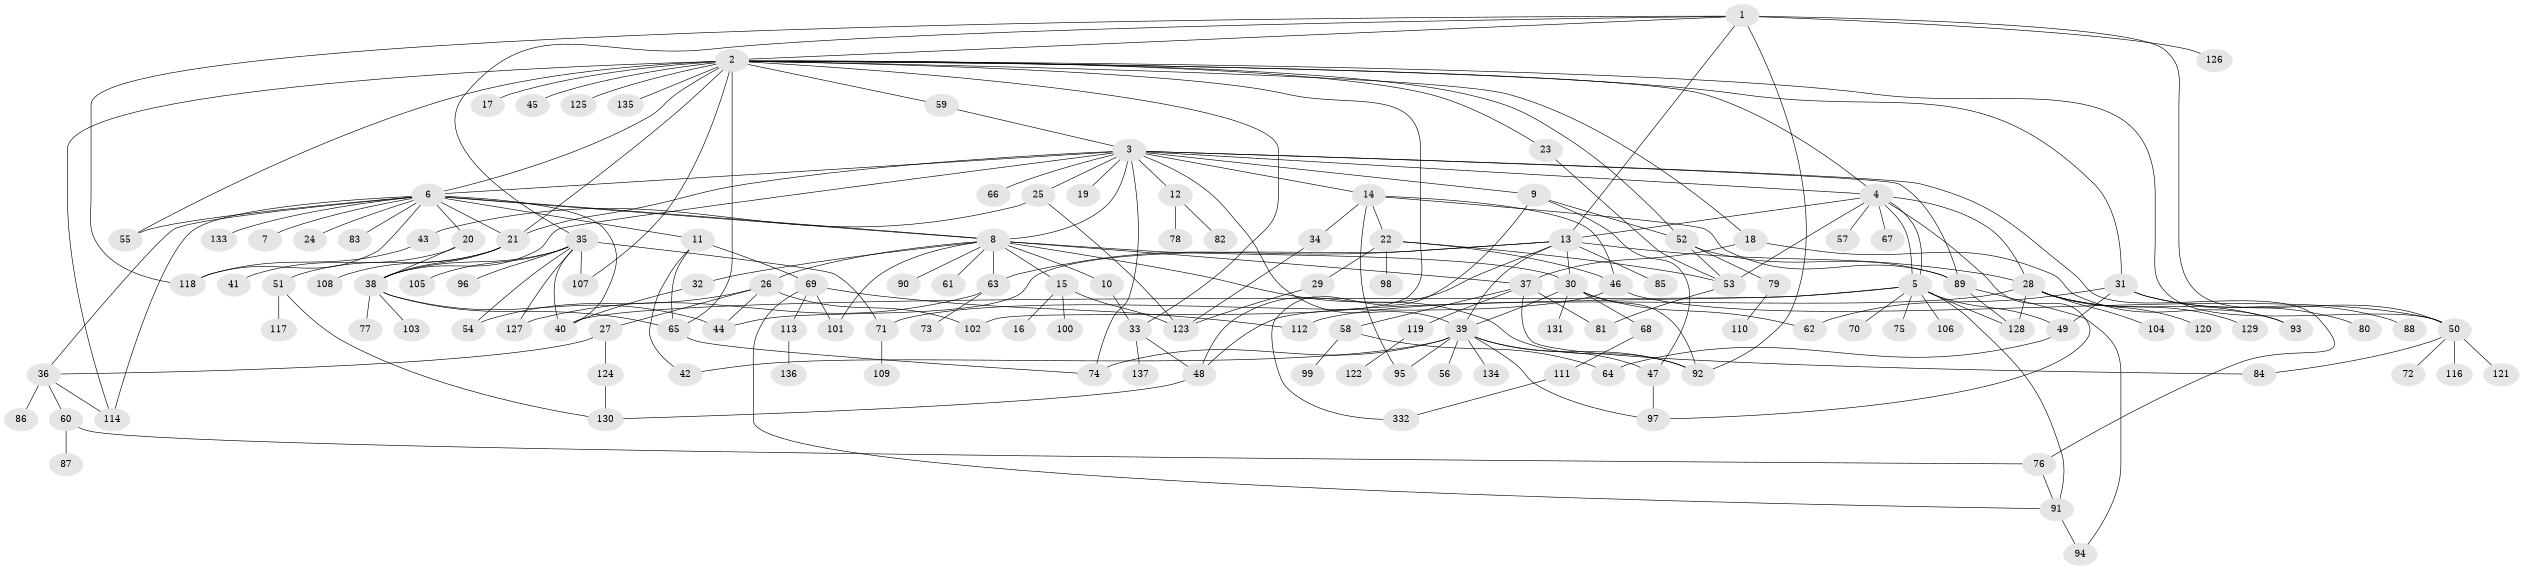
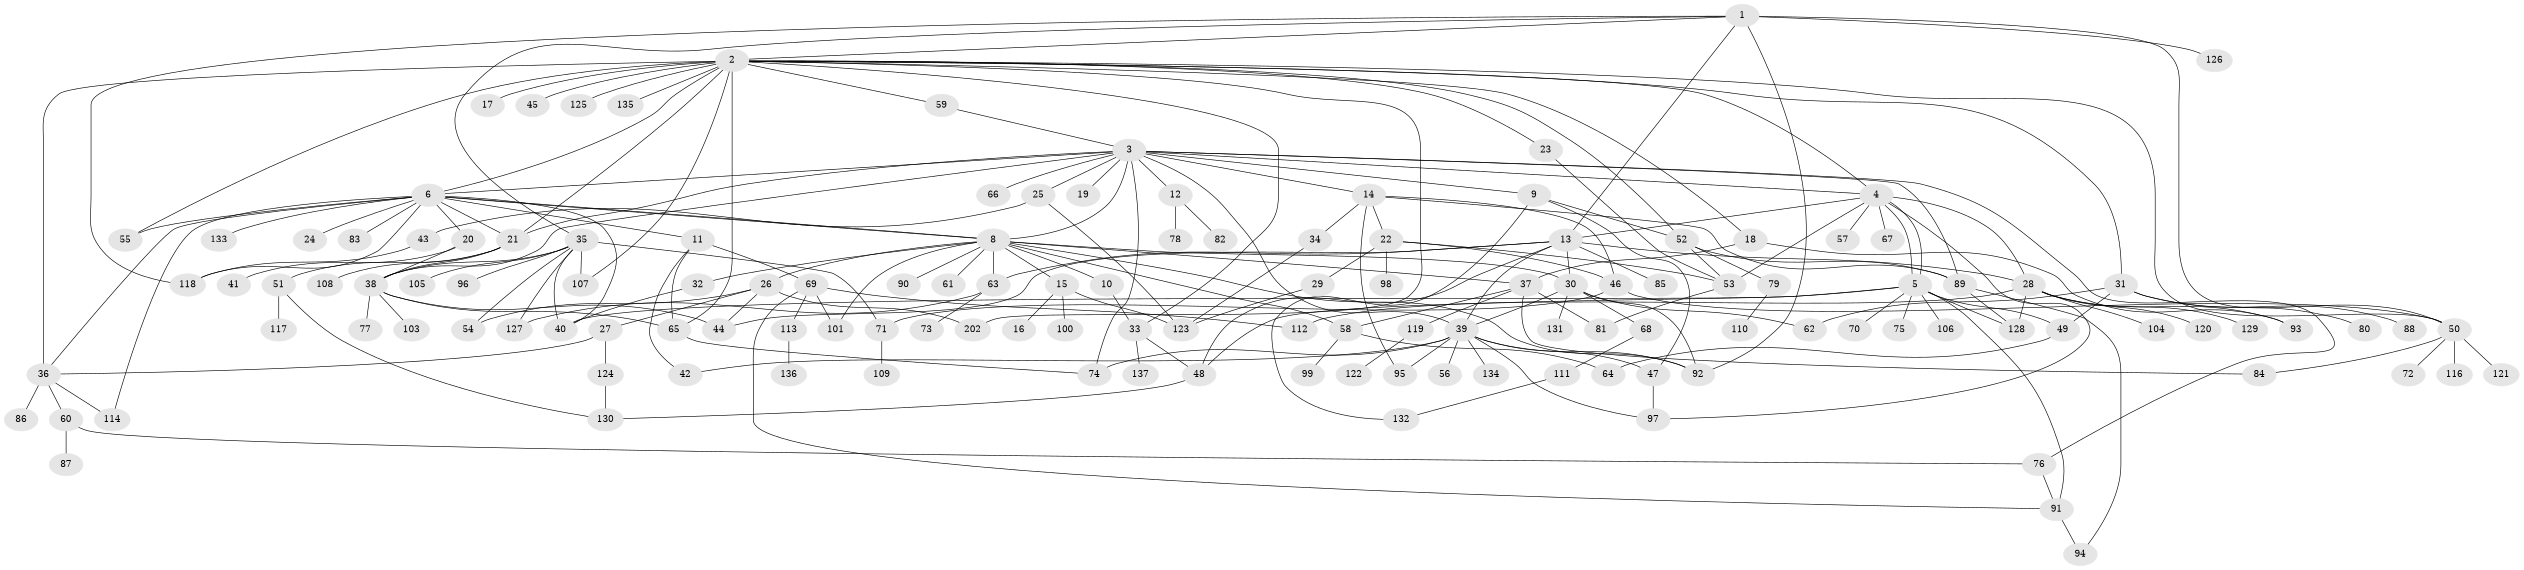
(253, 92) -> (249, 75)
(265, 240) -> none
none -> (1171, 283)
(973, 330) -> (973, 330)
(1401, 420) -> (1401, 420)
